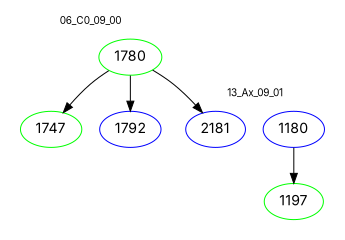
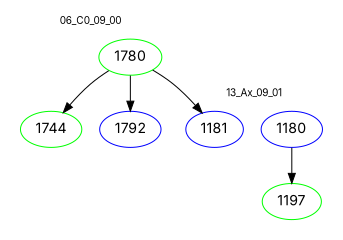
(51, 129) -> (51, 129)
(216, 129) -> (215, 129)
